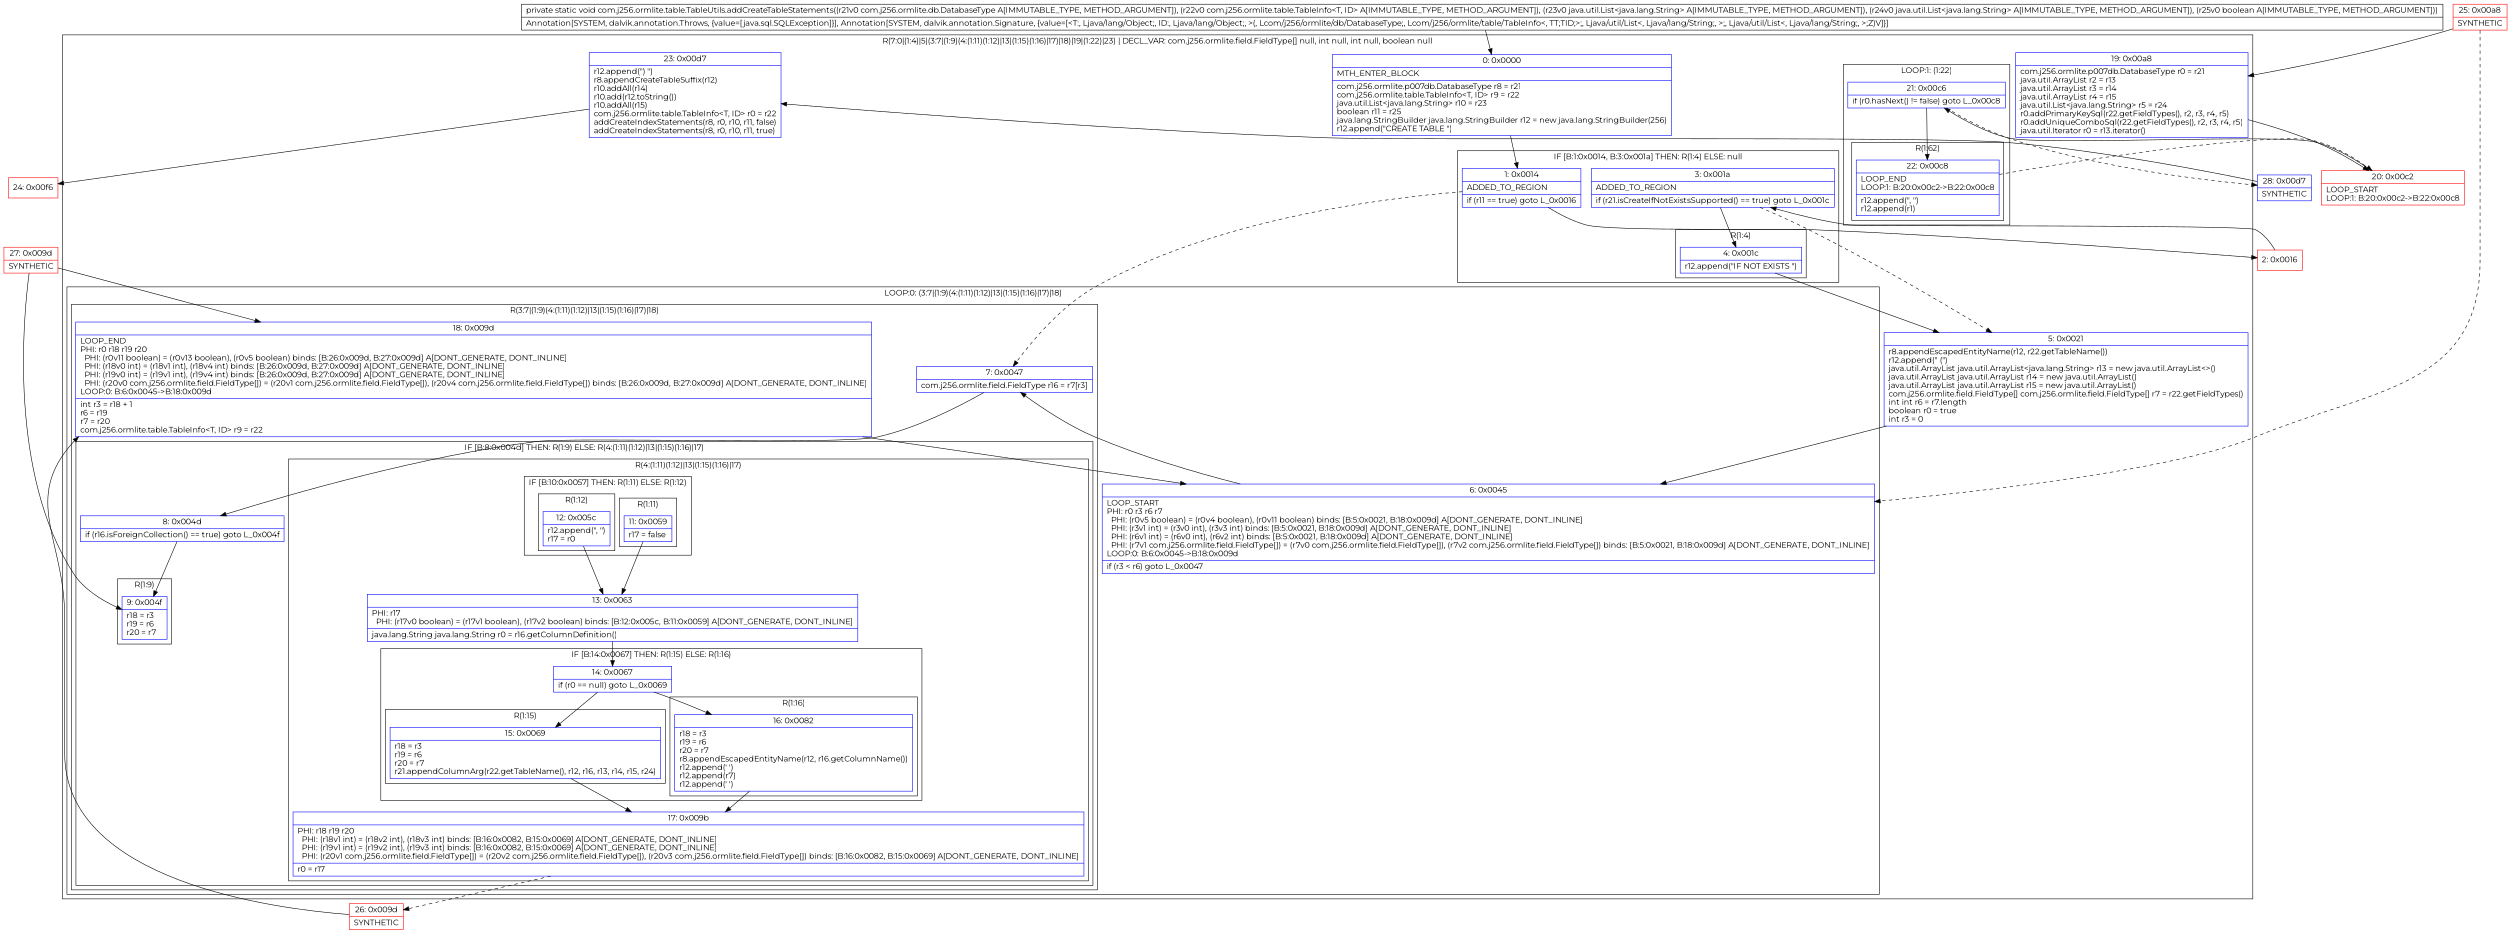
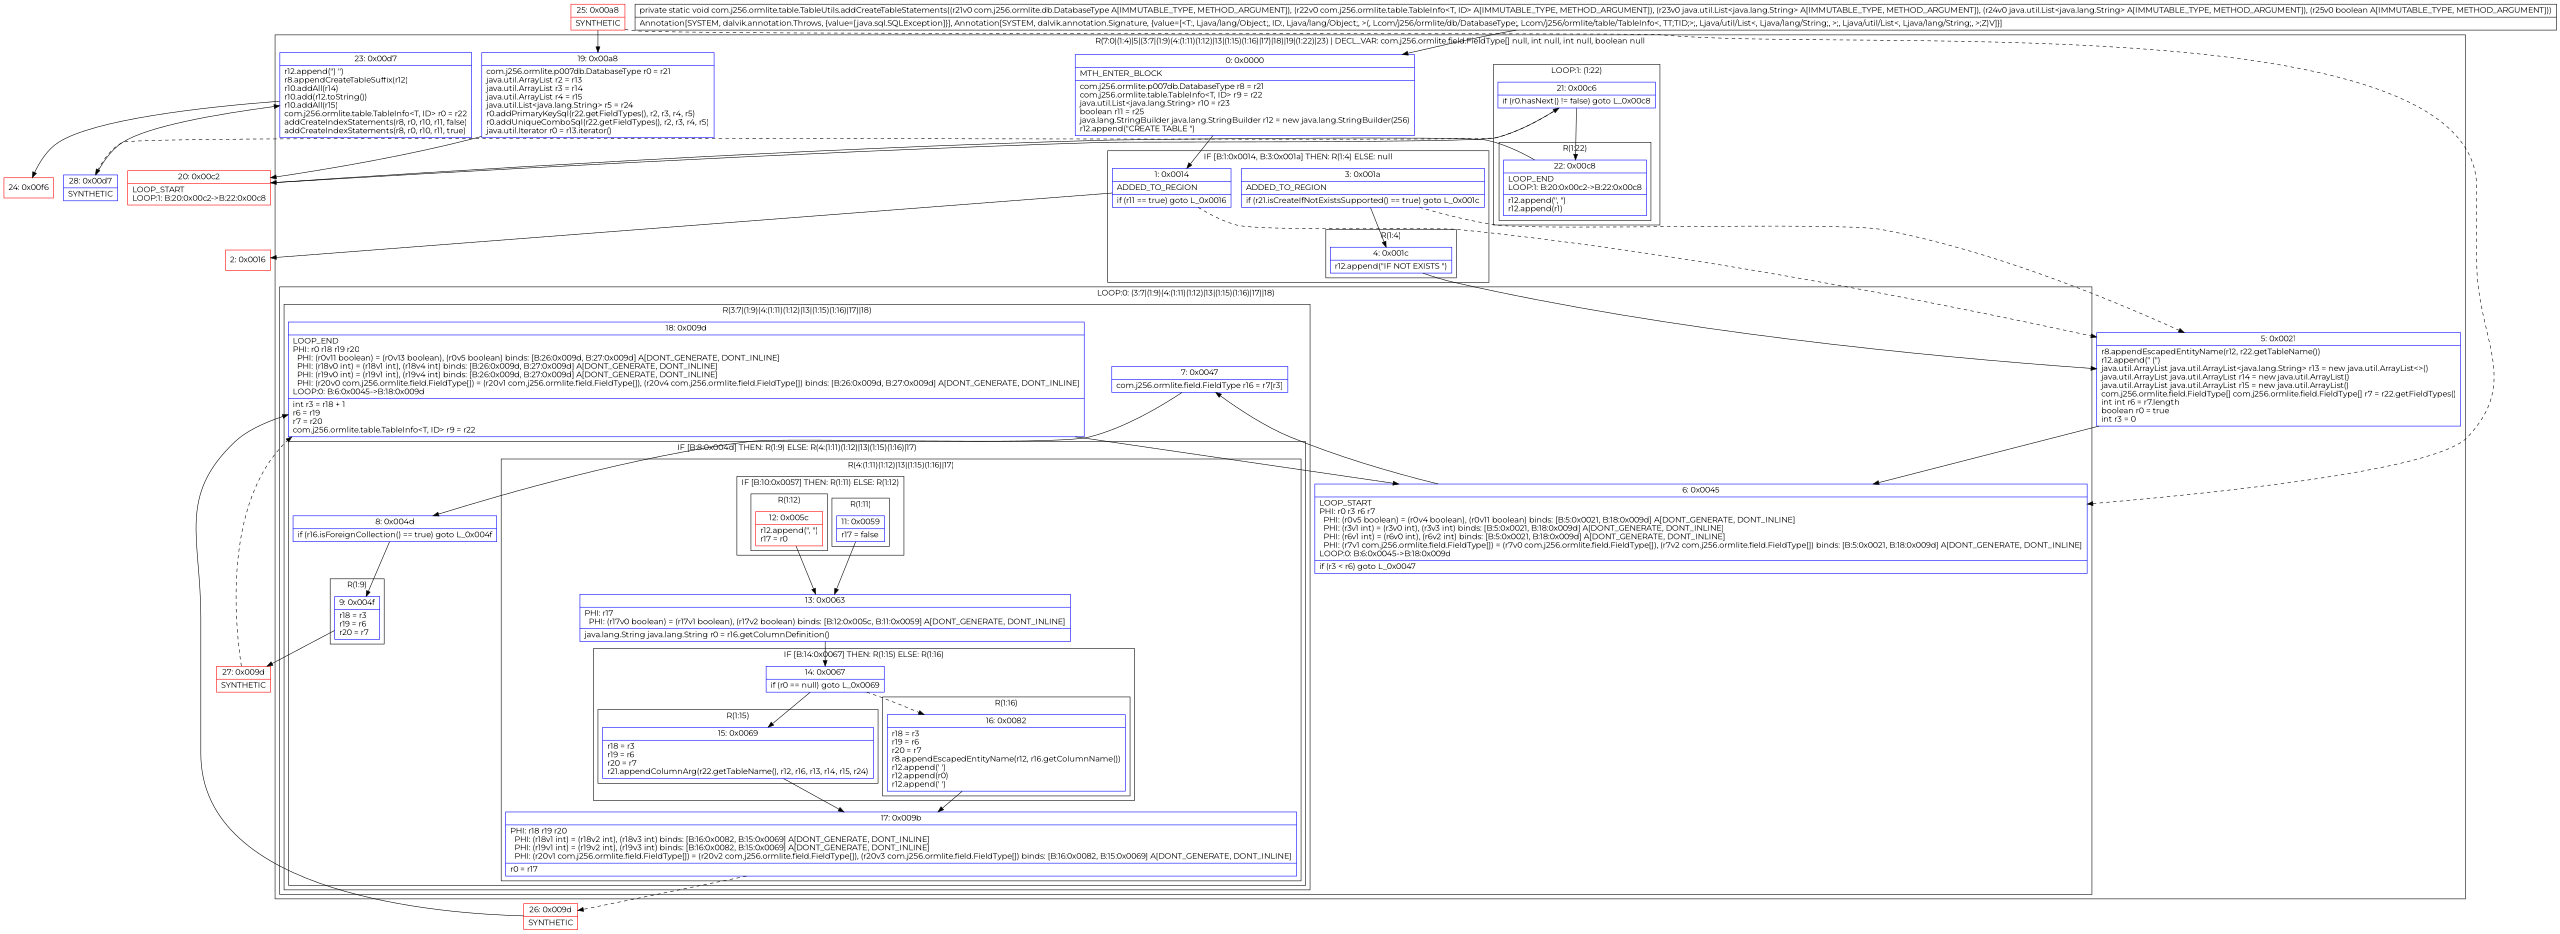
(2186, 147) -> (907, 147)
(1928, 149) -> (1575, 149)
(2029, 226) -> none
(1221, 235) -> (1646, 253)
(156, 294) -> (240, 547)
(31, 455) -> (303, 647)
(577, 529) -> (789, 529)
(680, 702) -> (893, 702)
(708, 776) -> (920, 776)
